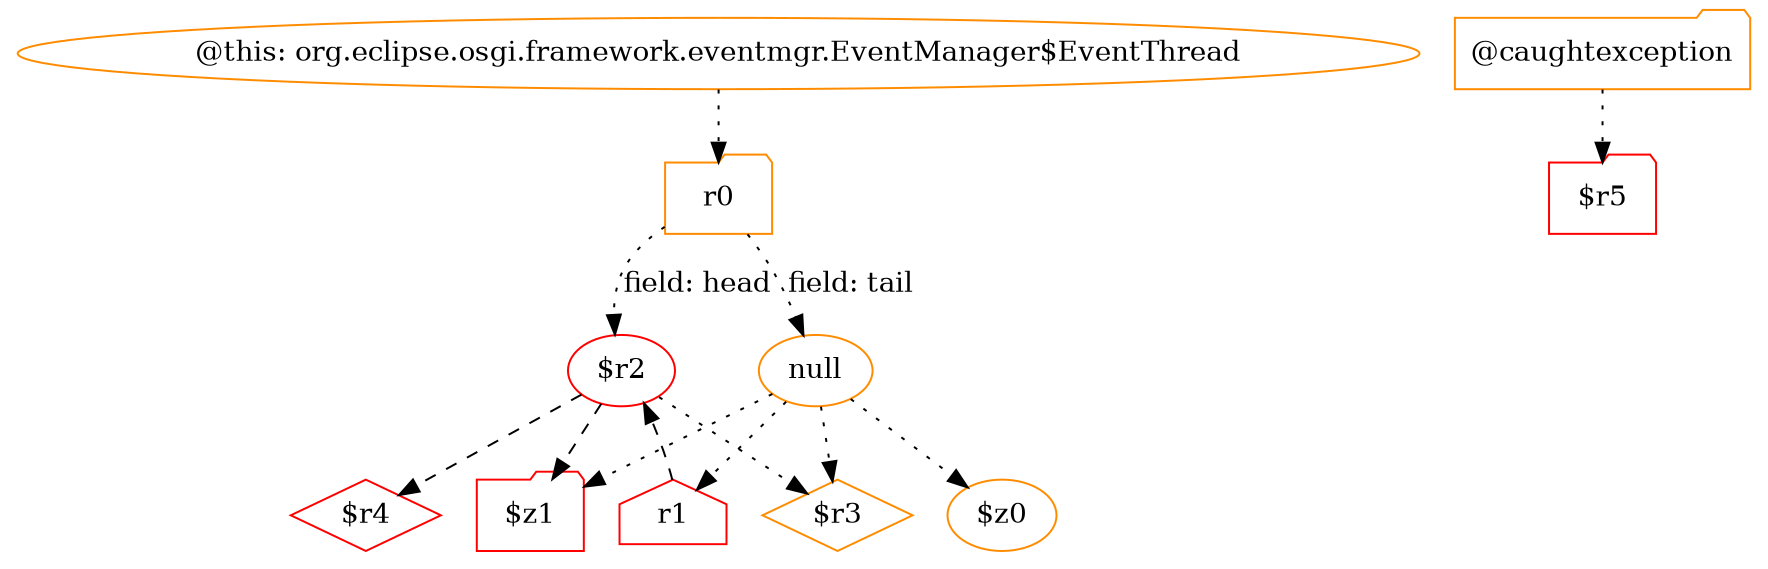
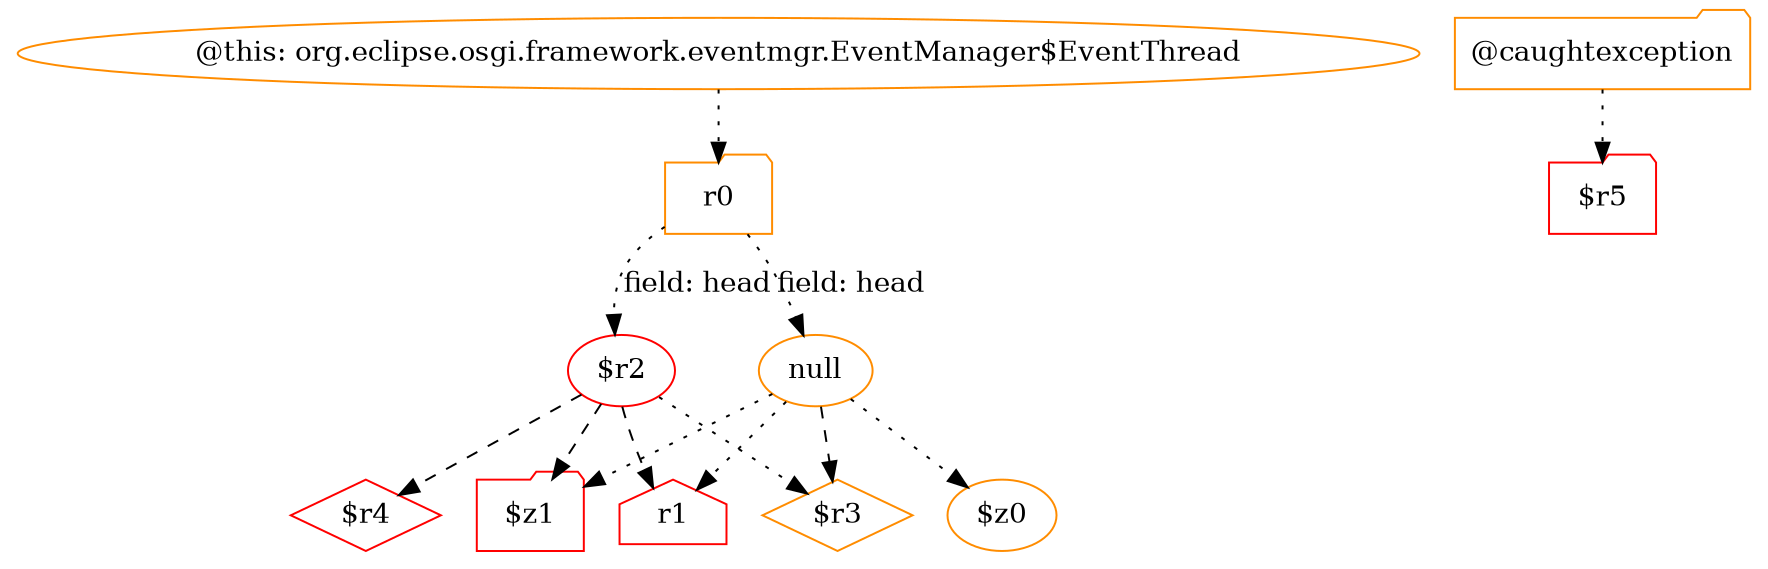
(851, 284) -> (851, 284)
(825, 434) -> (825, 434)
(667, 461) -> (632, 439)
